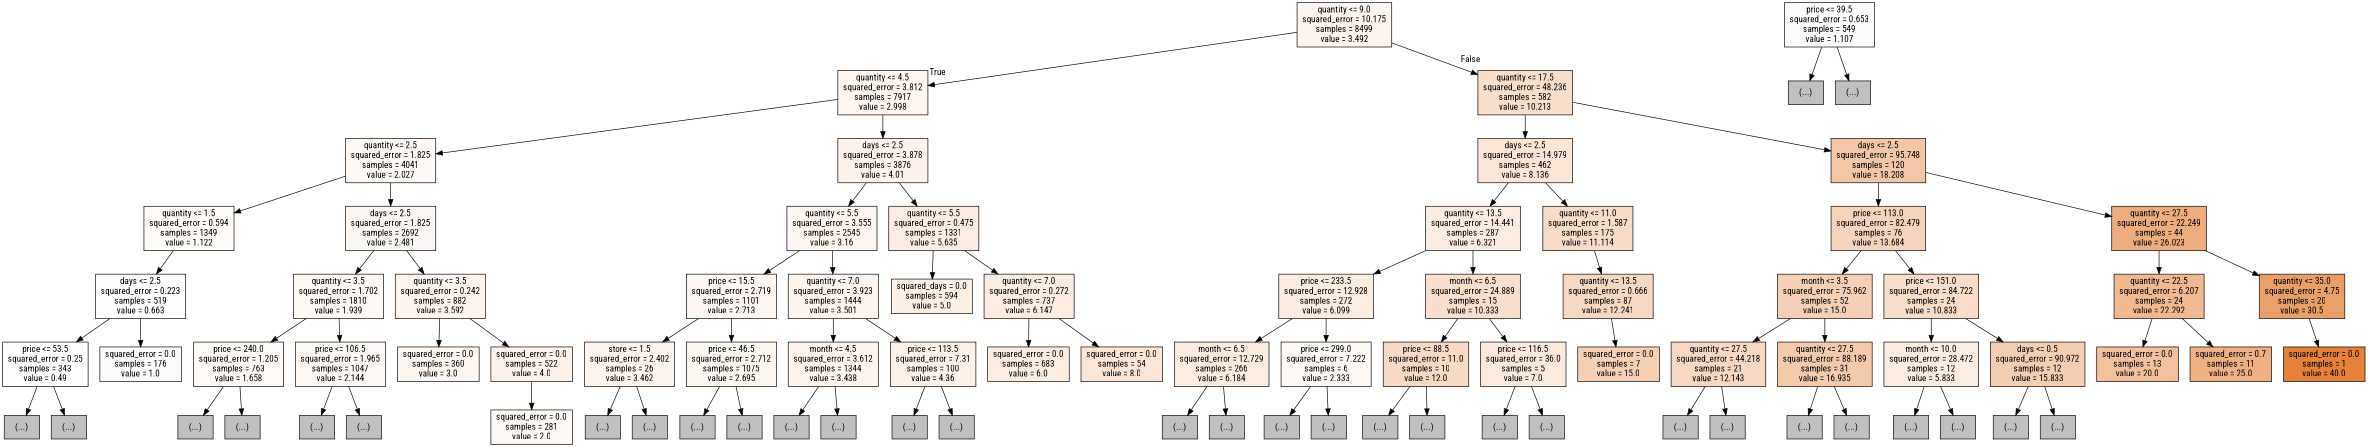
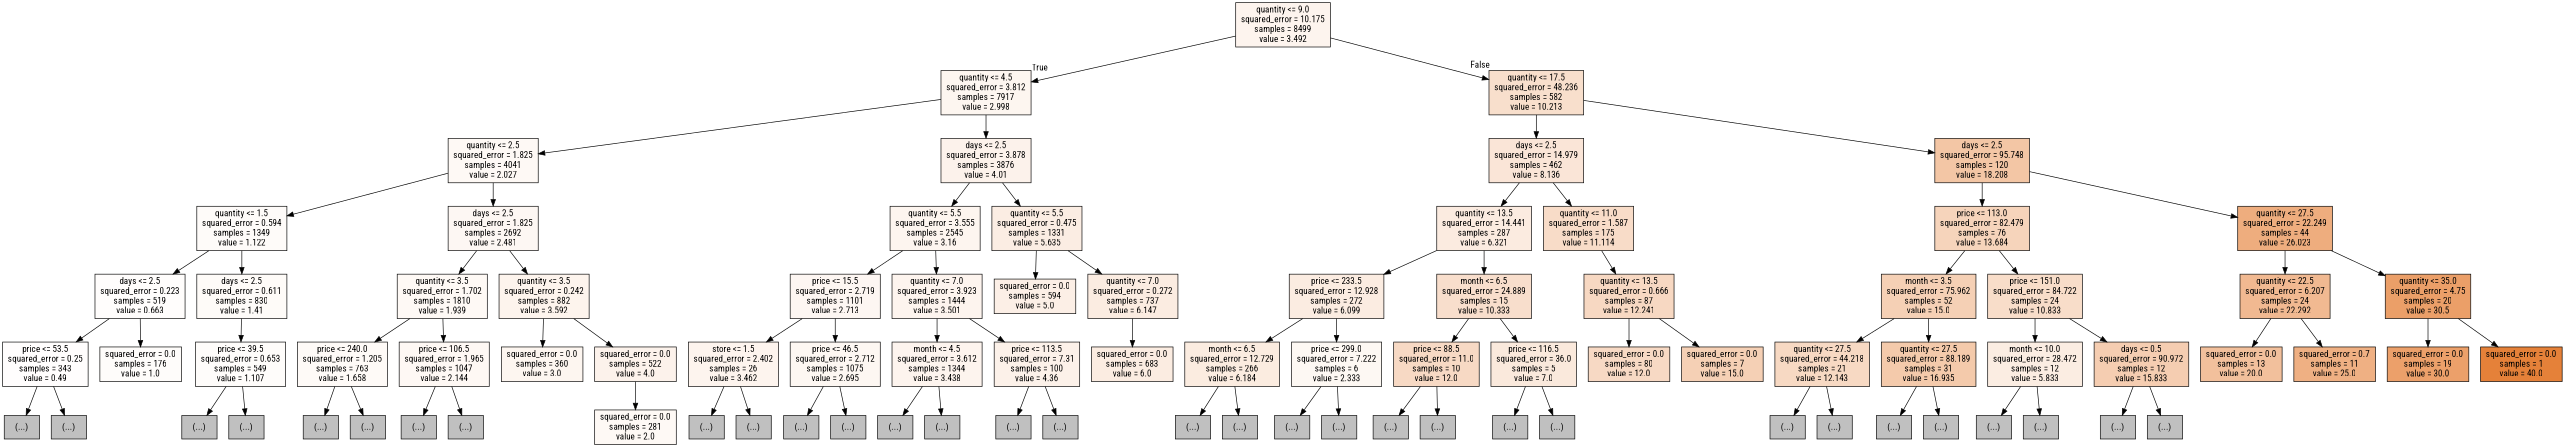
none -> (242, 296)
(932, 296) -> (1035, 296)
(1122, 364) -> none
none -> (1629, 364)
none -> (2428, 364)
